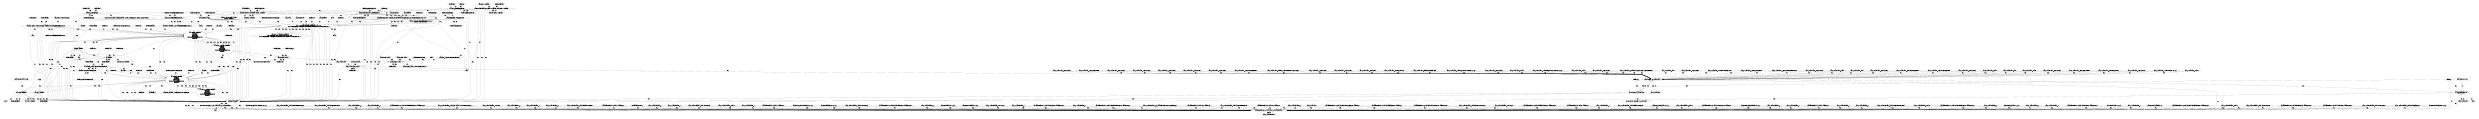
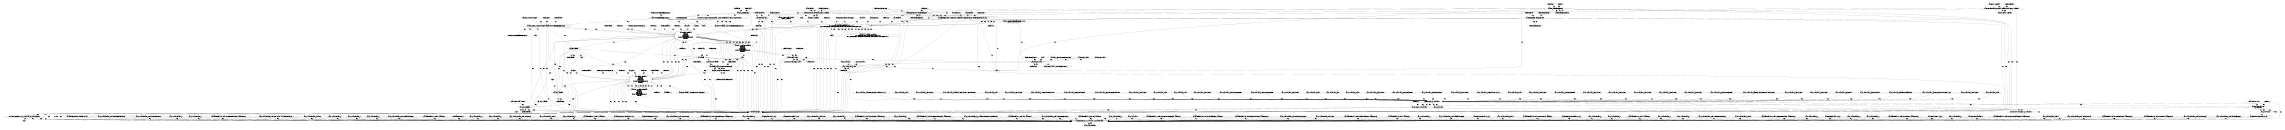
(32, 98) -> (534, 105)
(147, 101) -> none
